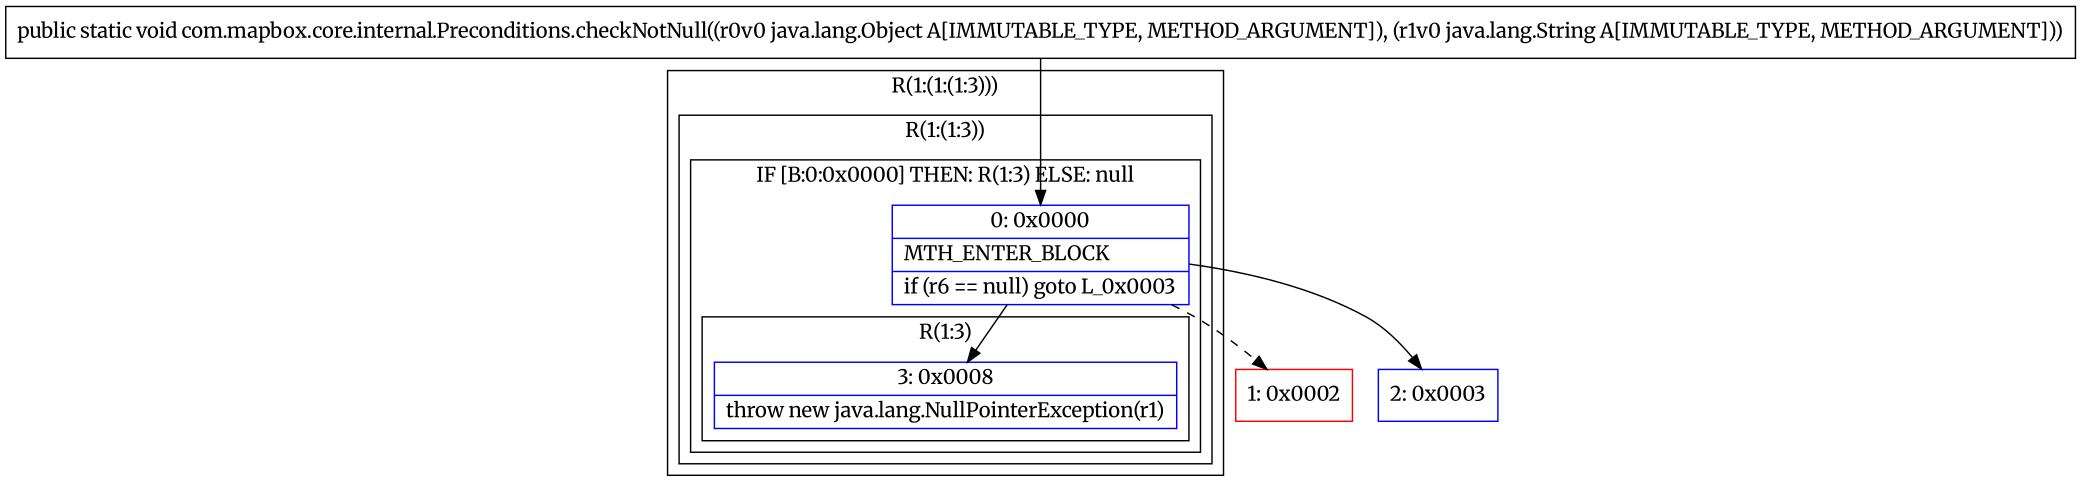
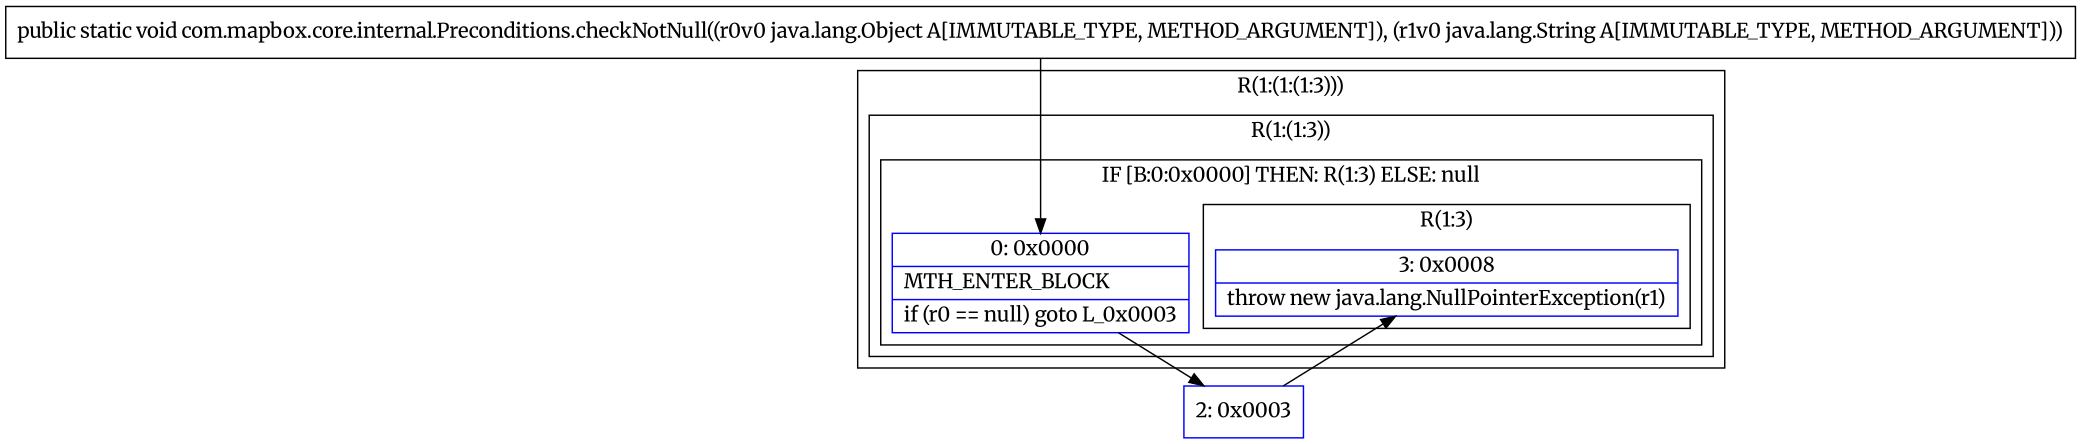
(1041, 287) -> (1041, 315)
(991, 327) -> (1333, 355)
(1294, 395) -> none
